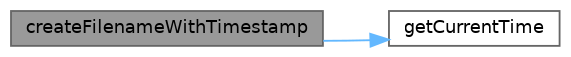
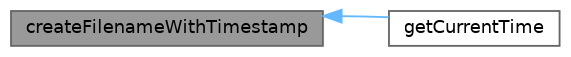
(347, 41) -> (365, 17)
